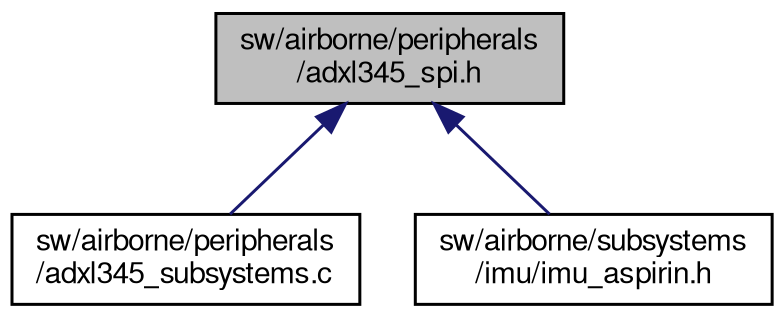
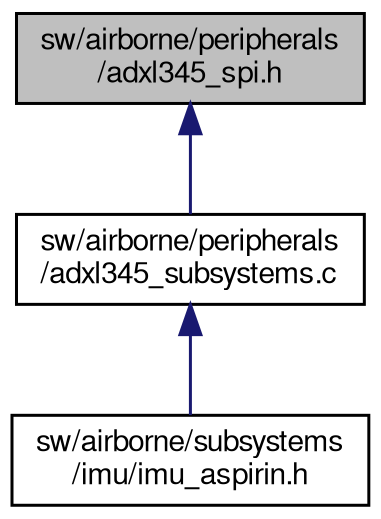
(503, 170) -> (190, 375)
